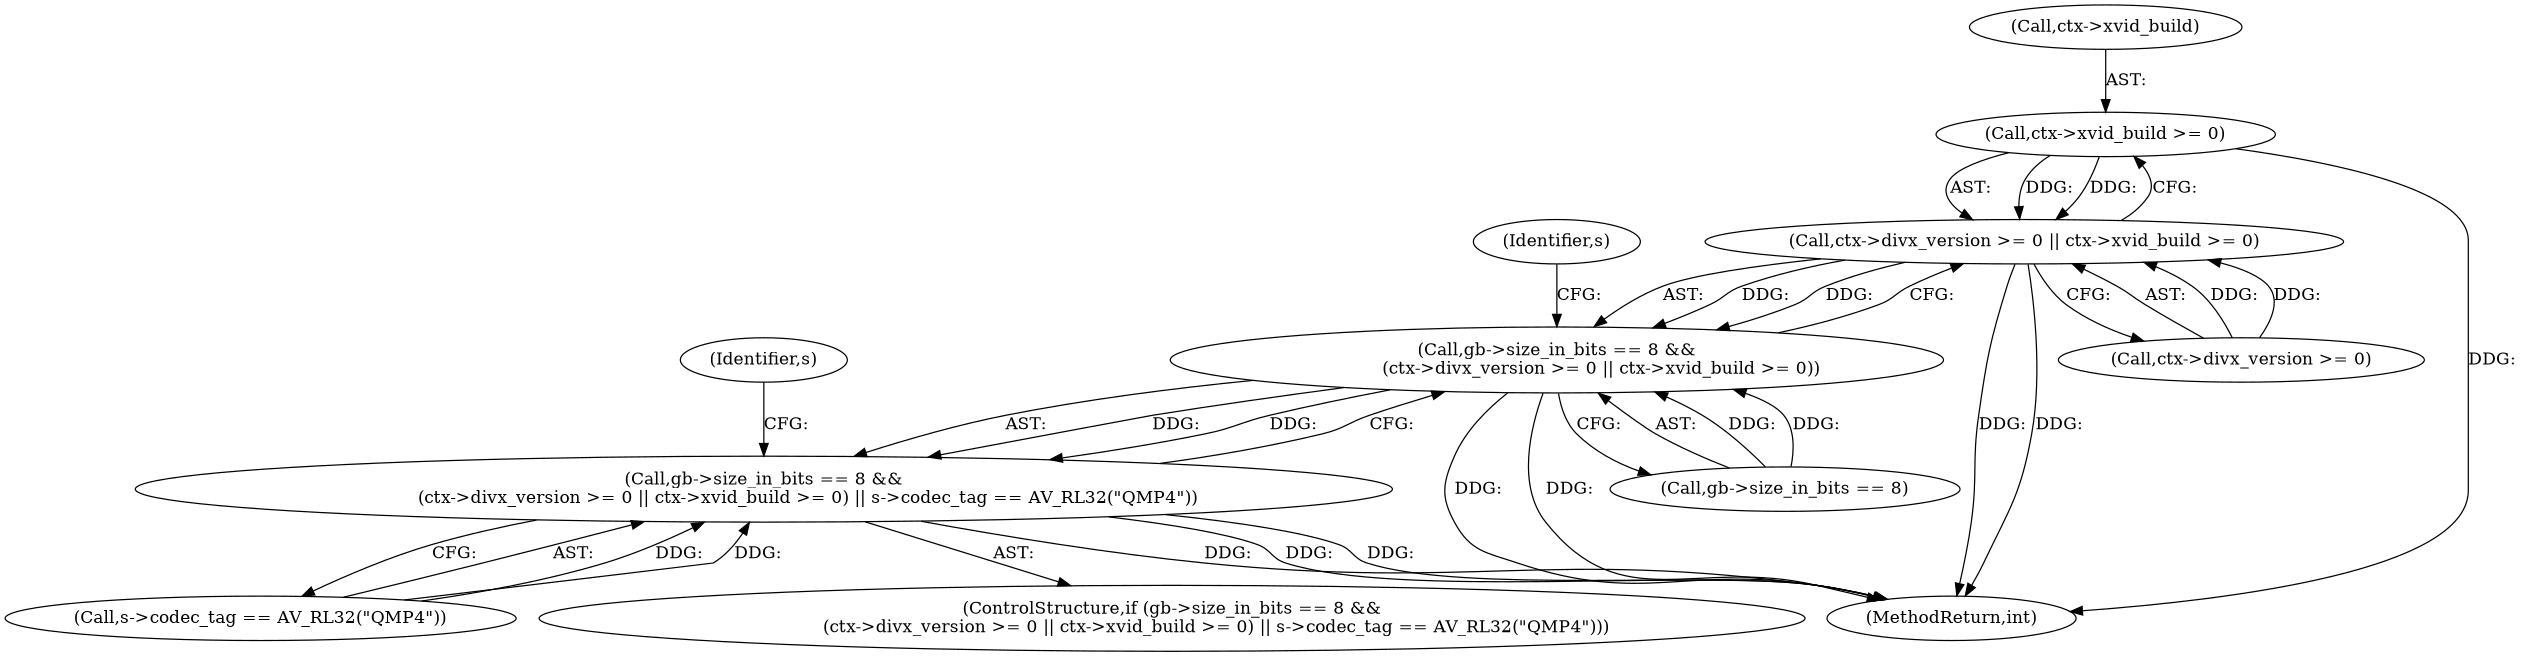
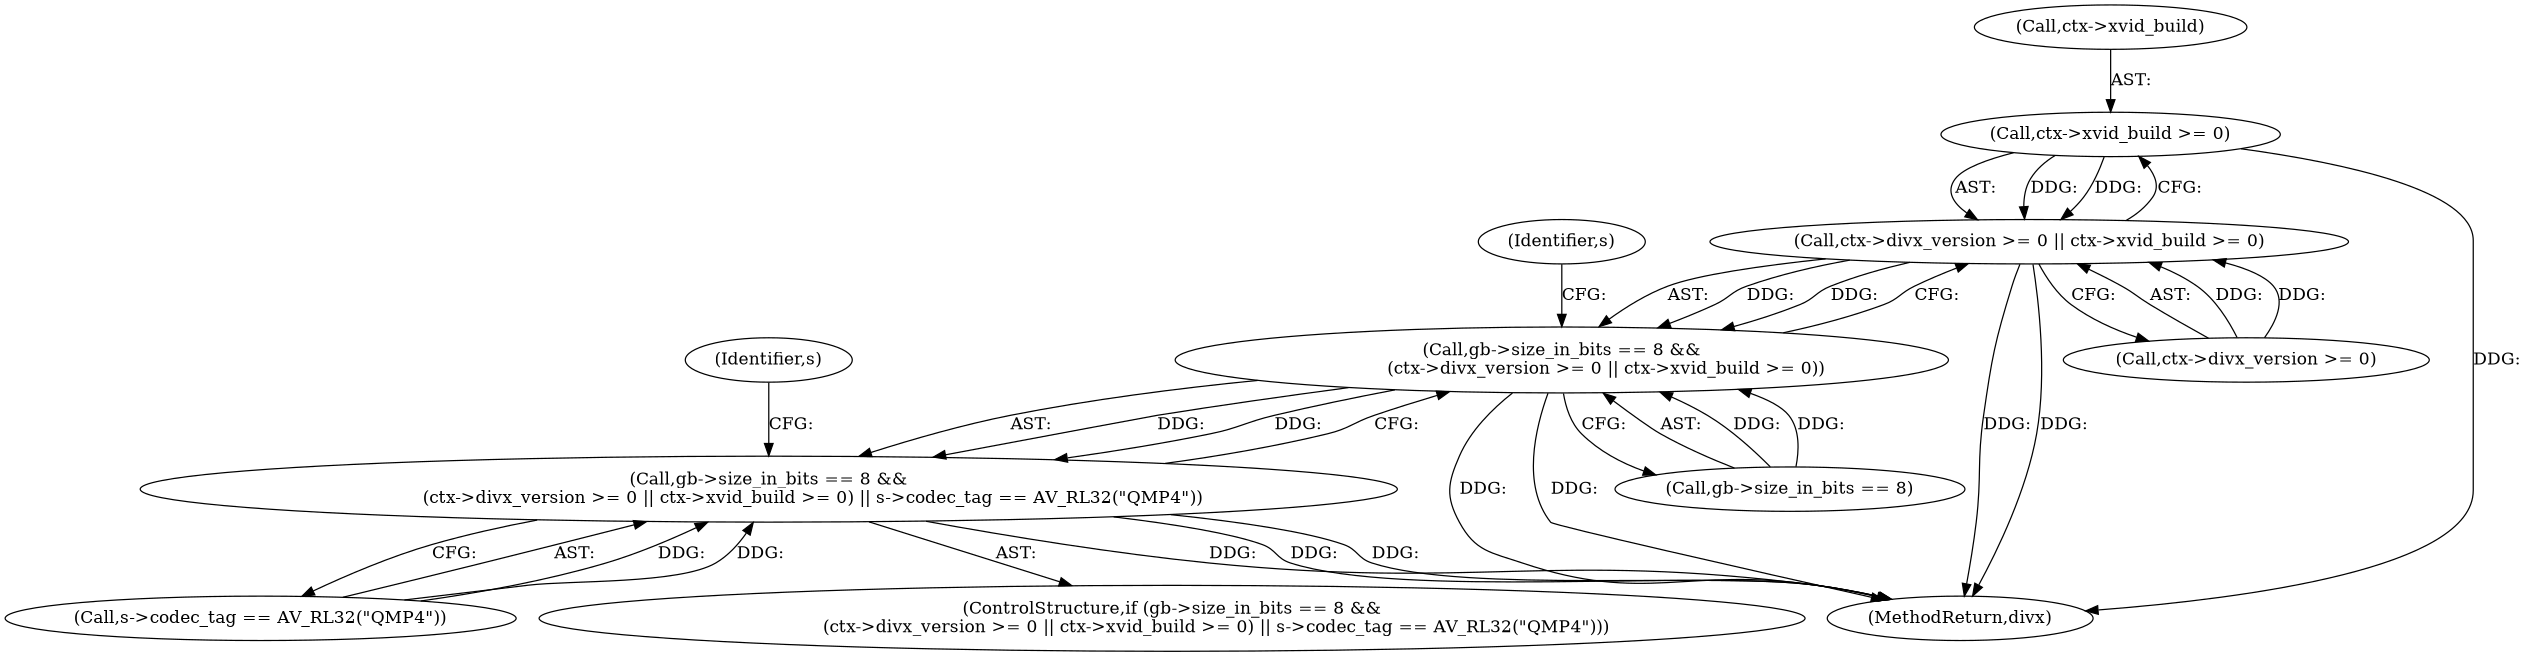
(1952, 618) -> (1960, 618)
